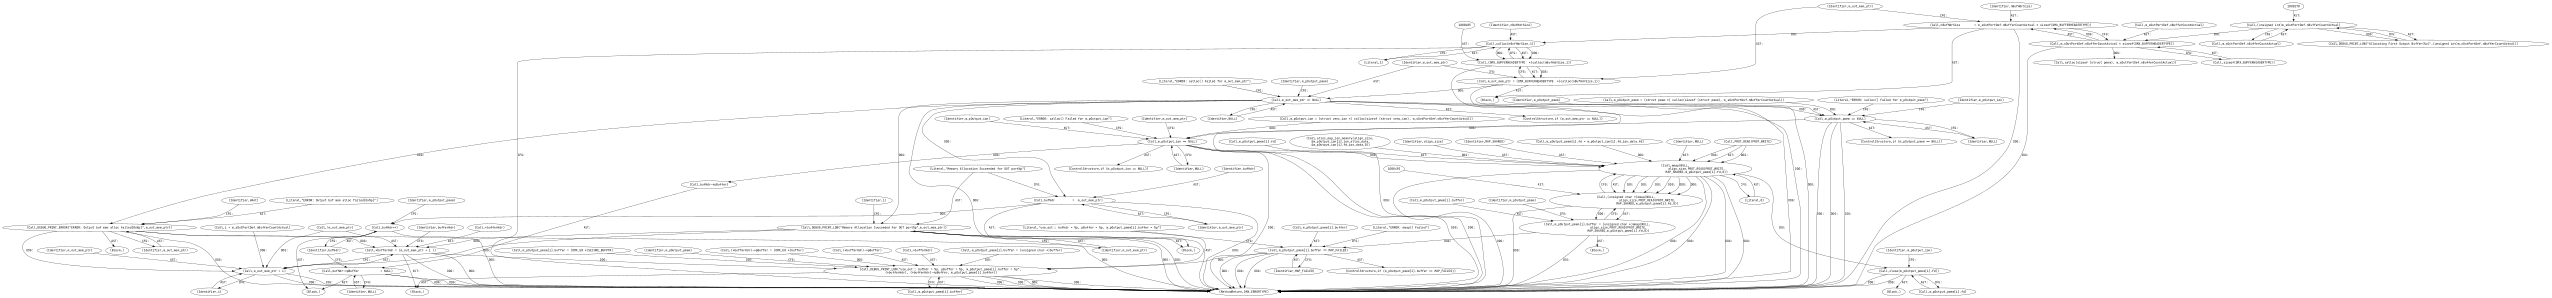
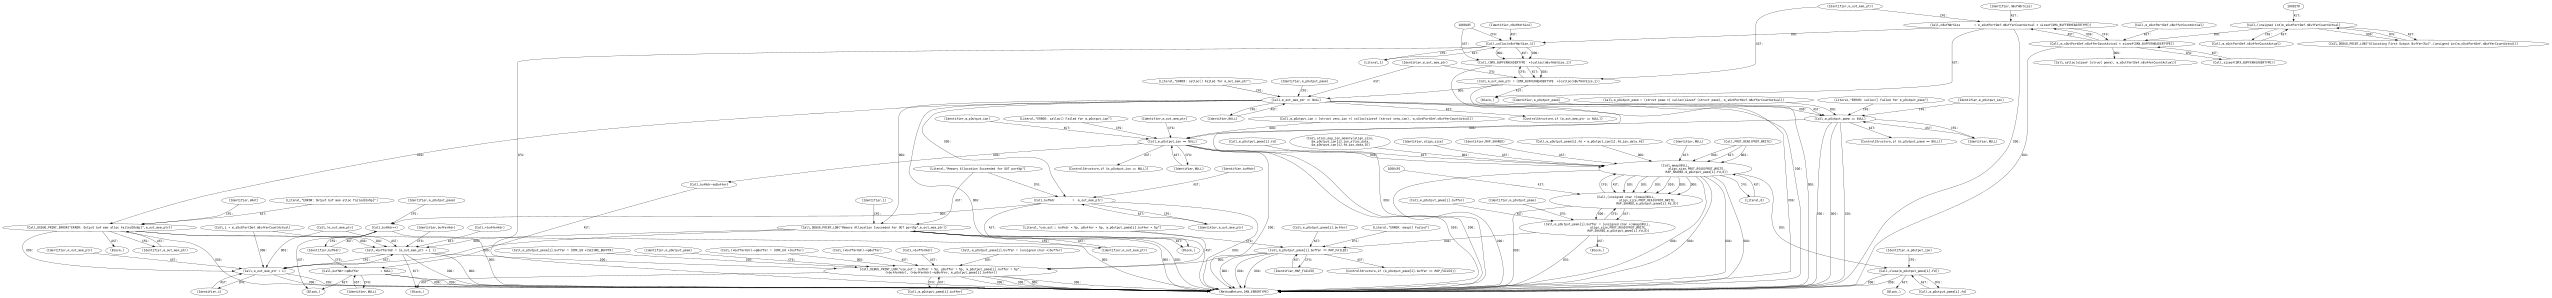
(1510, 55) -> (1486, 34)
none -> (329, 236)
